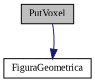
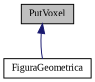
(54, 36) -> (41, 46)
